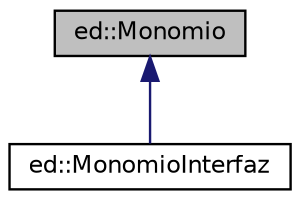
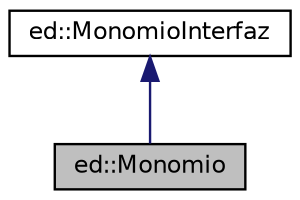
(150, 112) -> (150, 112)
